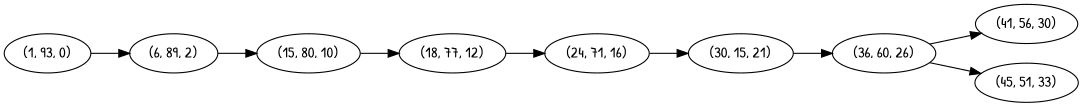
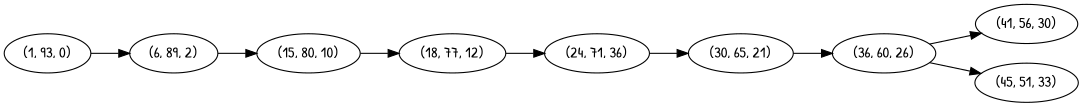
(597, 53) -> (597, 53)
(741, 53) -> (741, 53)
